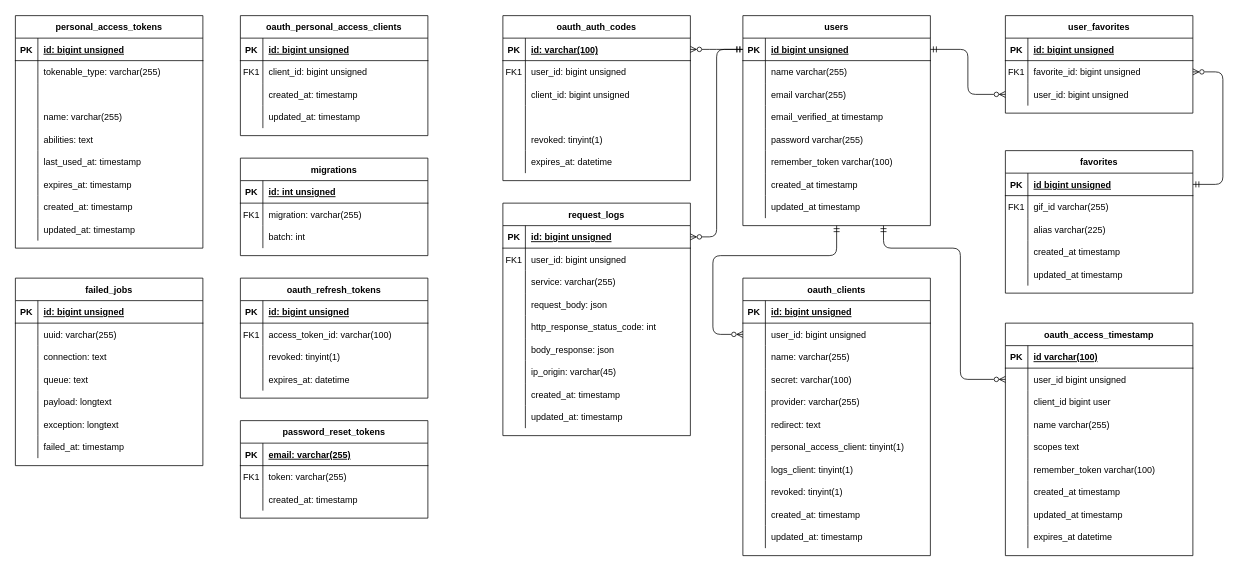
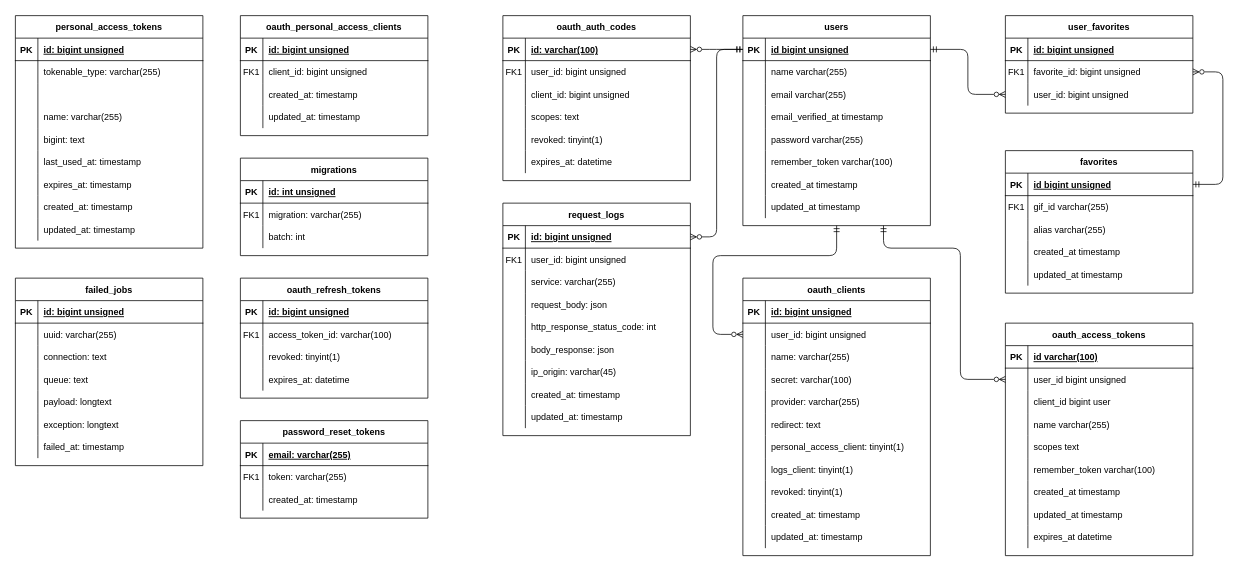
none -> (608, 117)
(74, 140) -> (69, 140)
(1075, 230) -> (1075, 230)
(1099, 335) -> (1099, 335)
